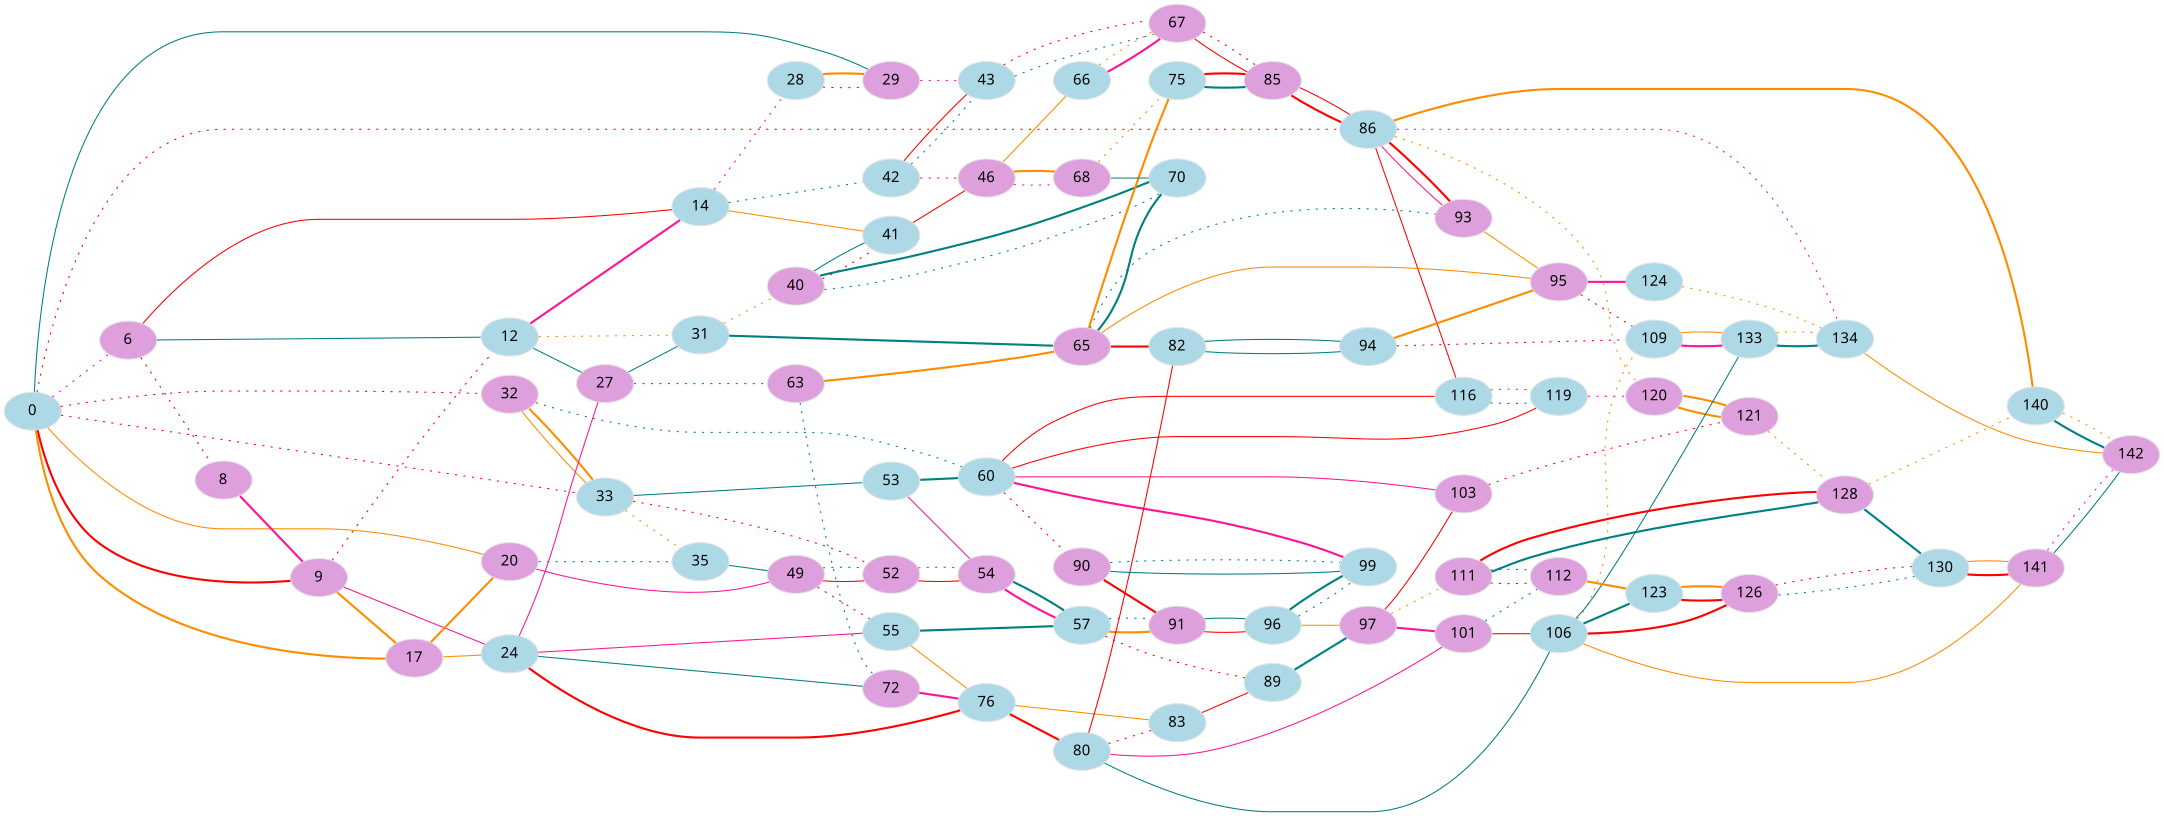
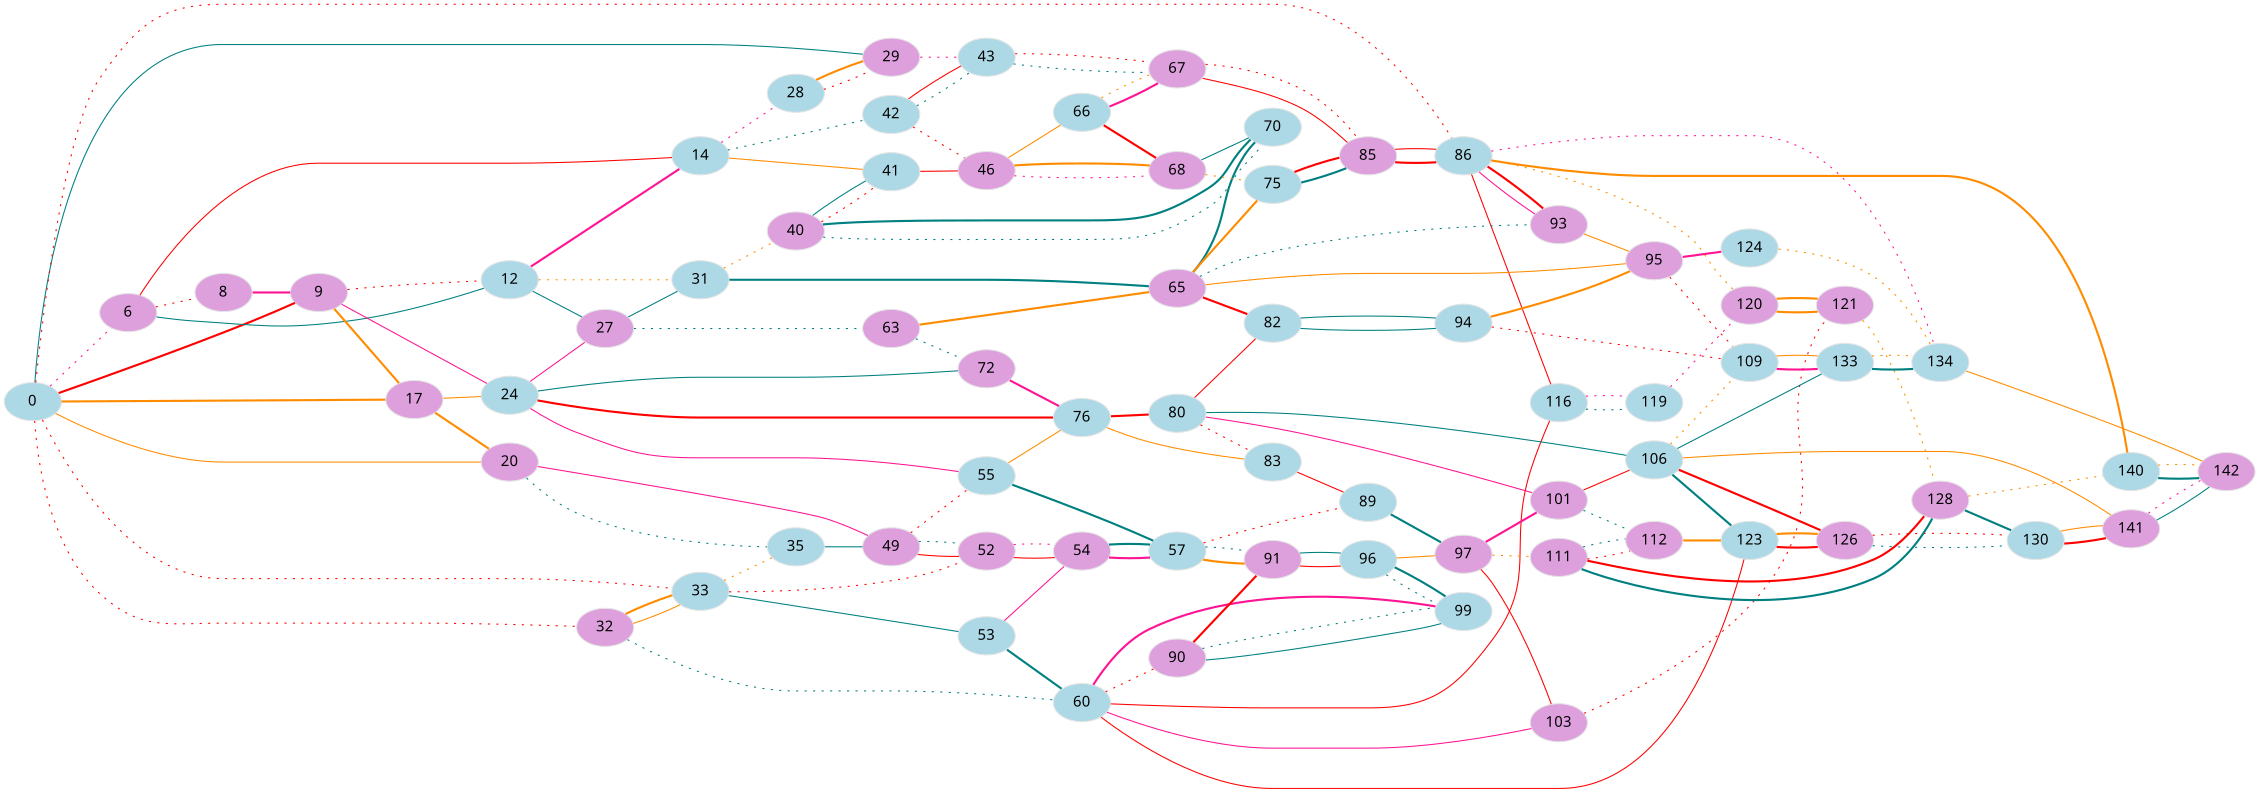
none -> (1130, 142)
(1275, 437) -> (1479, 788)
